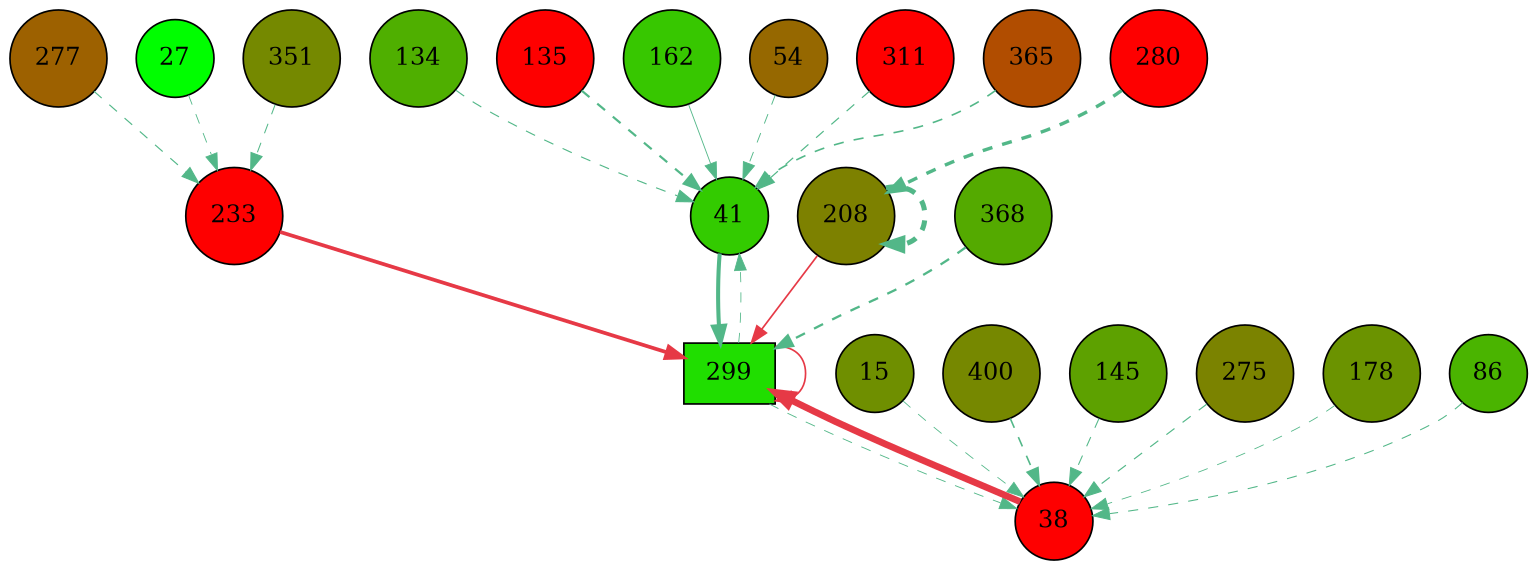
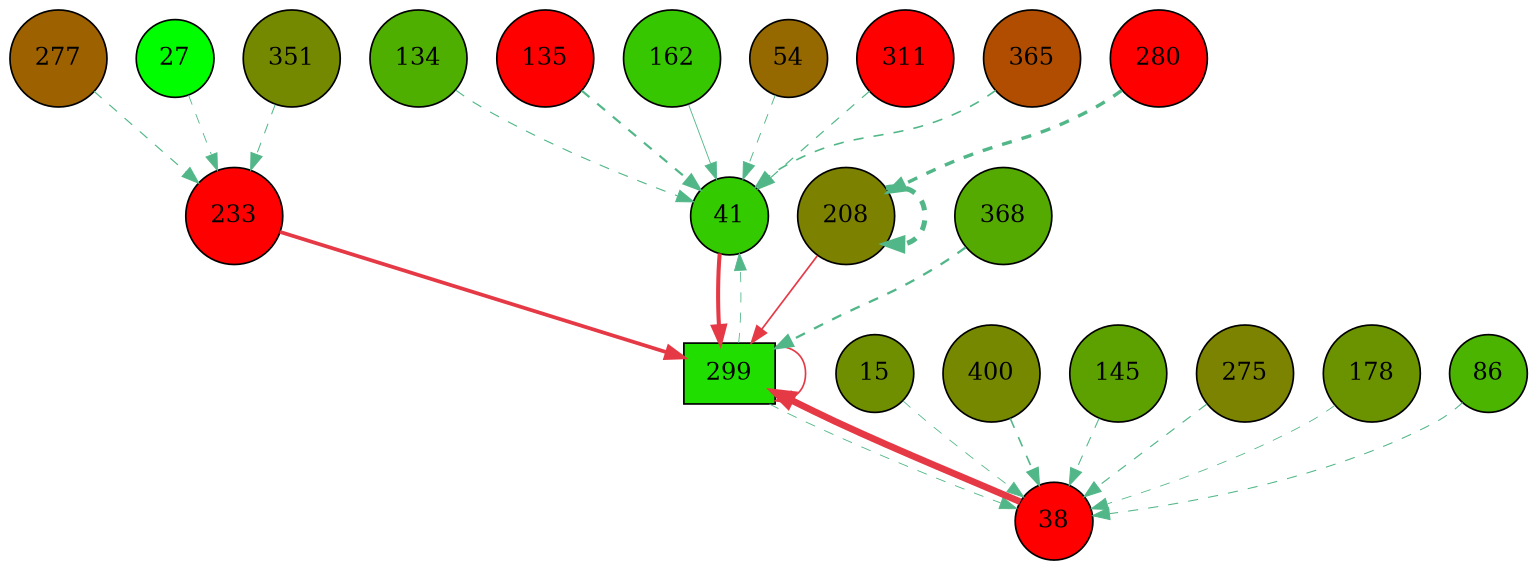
(718, 289) -> (718, 289)
